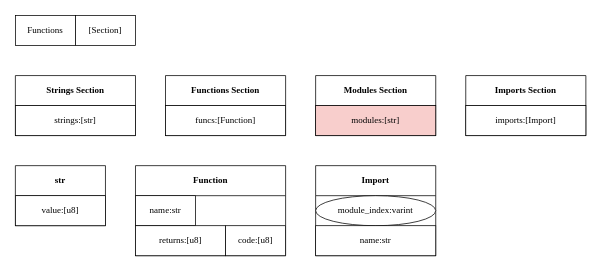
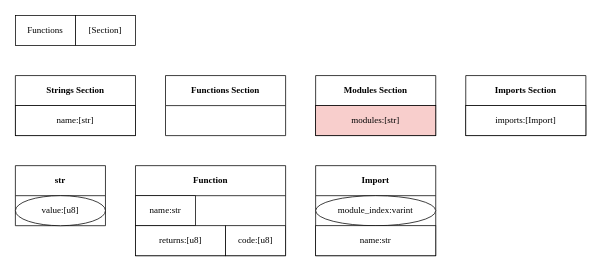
(75, 120) -> (75, 120)
(225, 120) -> none
(60, 210) -> (60, 210)
